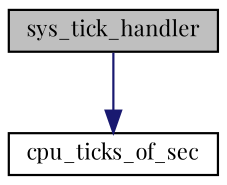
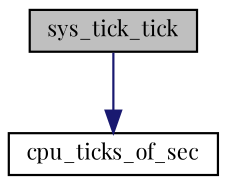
(113, 31) -> (113, 31)
